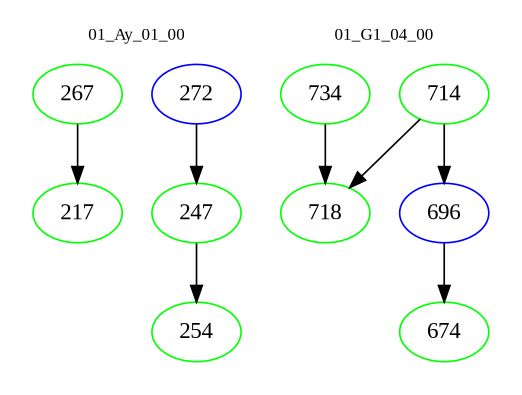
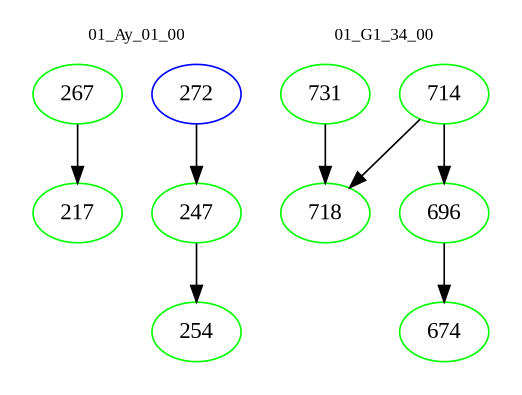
(385, 36) -> (385, 36)
(325, 94) -> (325, 94)
(444, 213) -> (444, 213)
